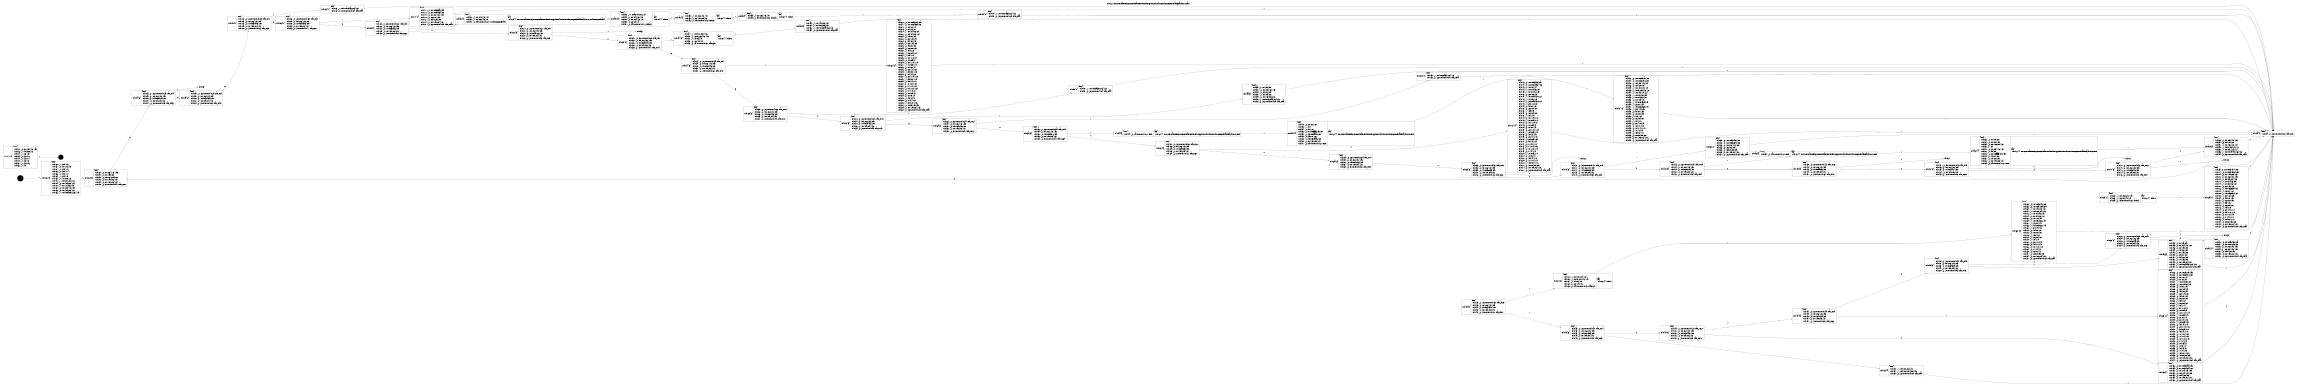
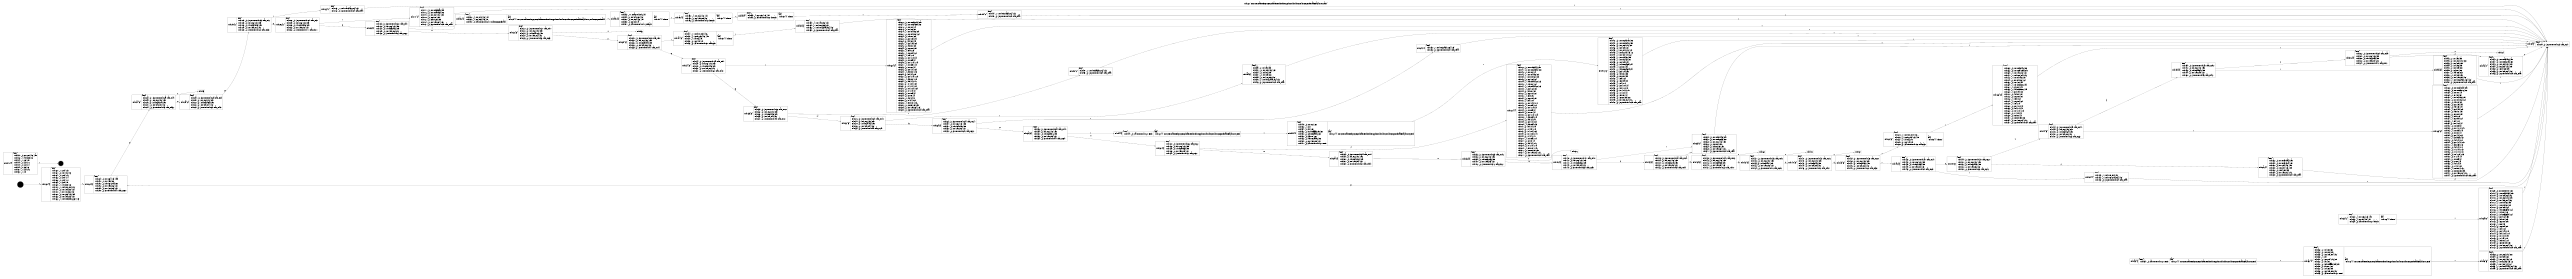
(2176, 157) -> (1833, 163)
(1747, 162) -> (1688, 154)
